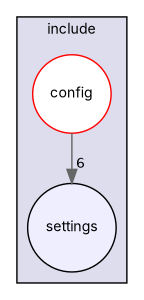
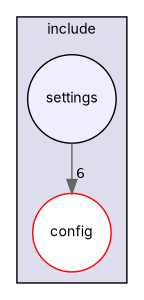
(72, 151) -> (72, 161)
